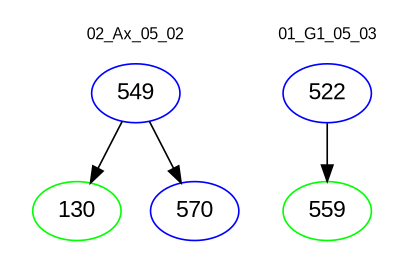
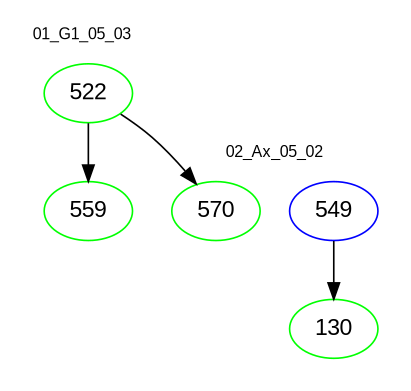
(327, 93) -> (88, 93)
(161, 145) -> (169, 154)
(195, 211) -> (216, 211)
